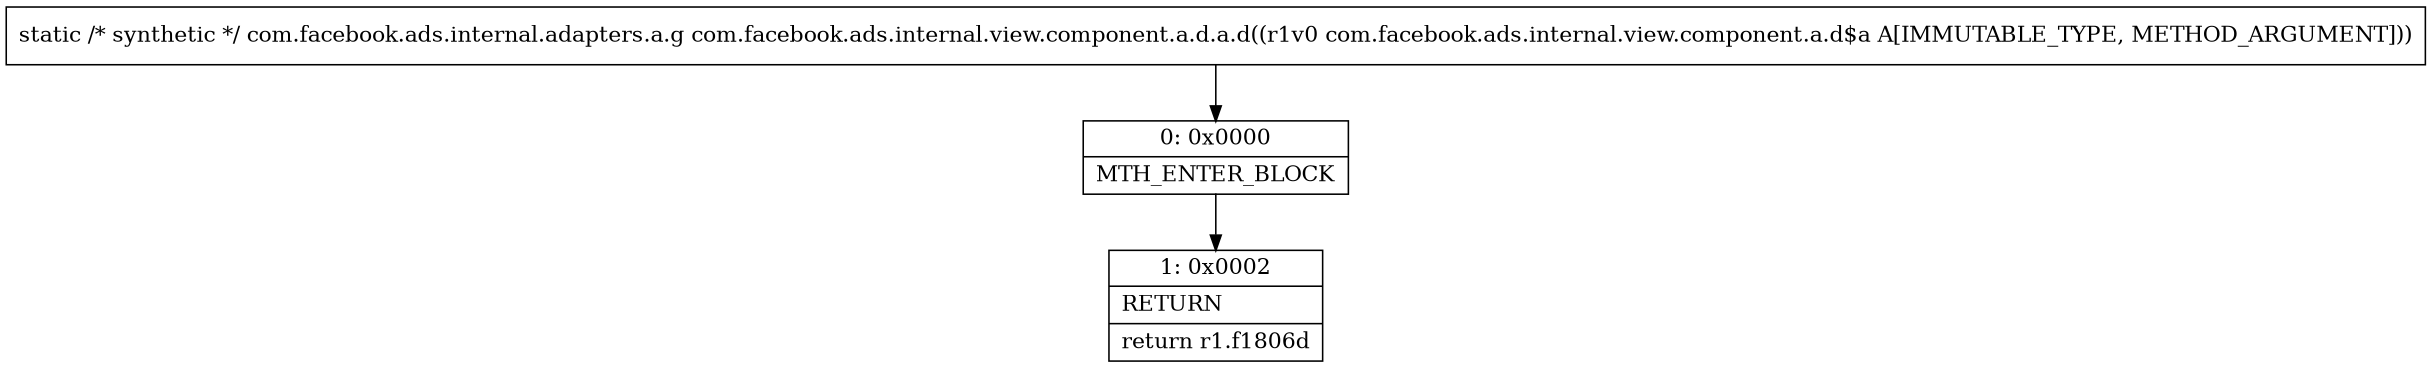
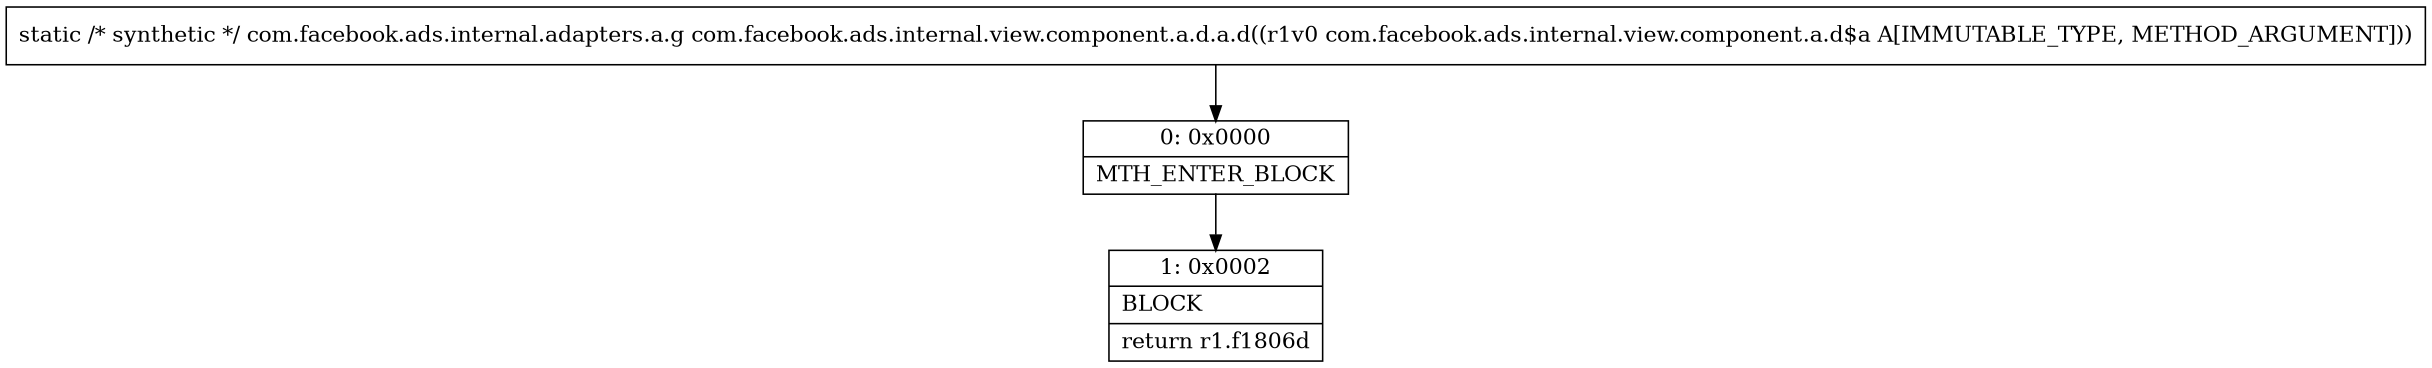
(1172, 304) -> (1162, 304)
